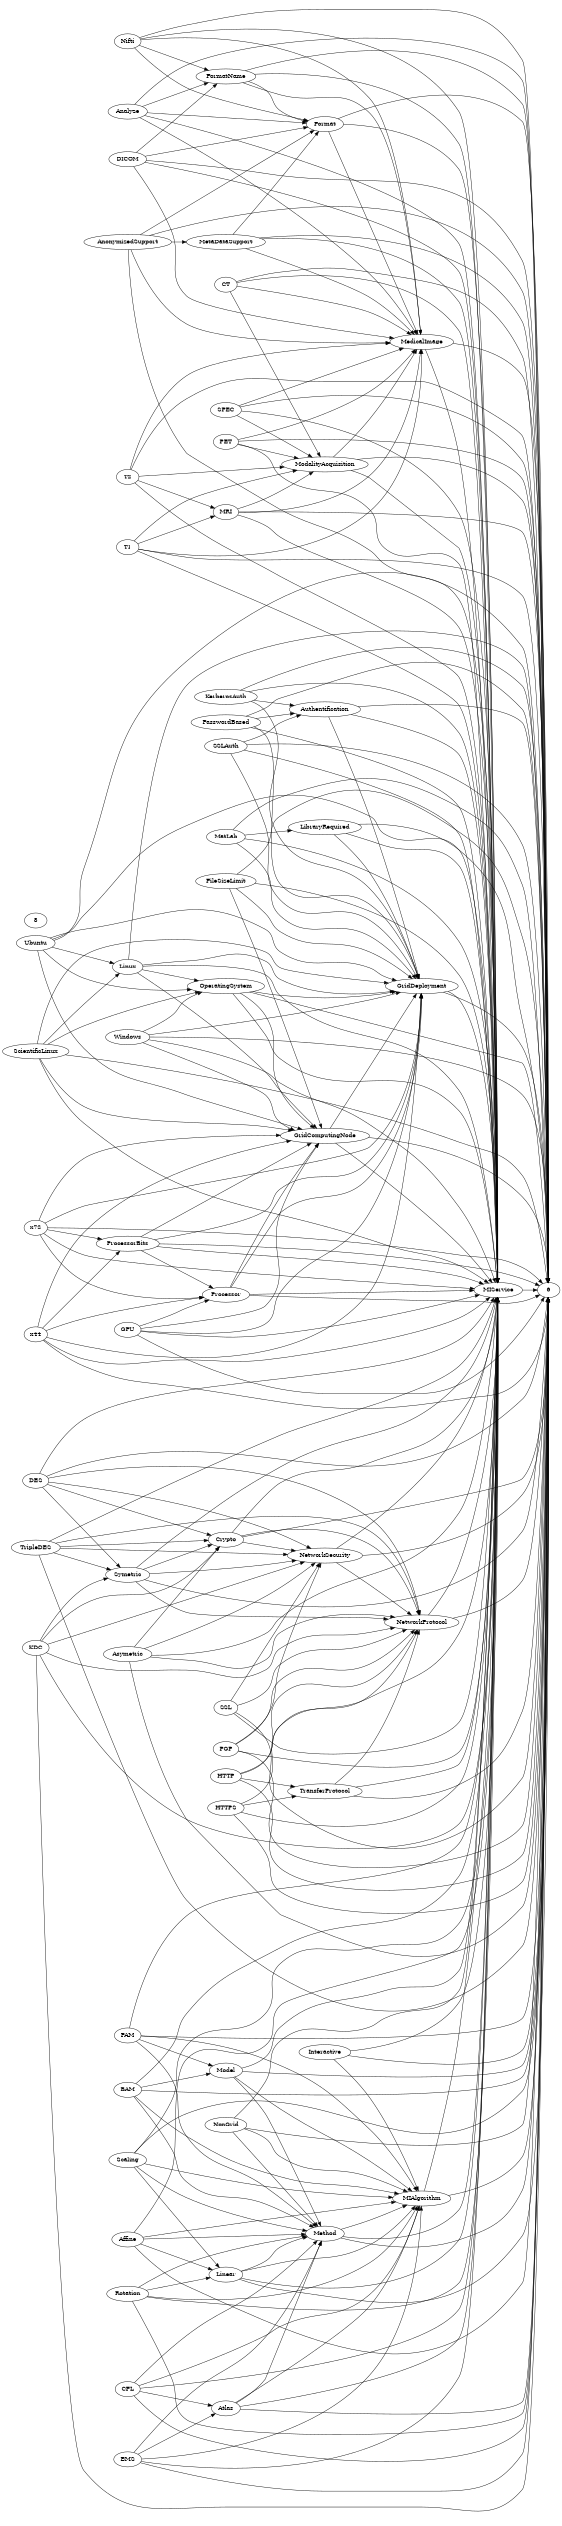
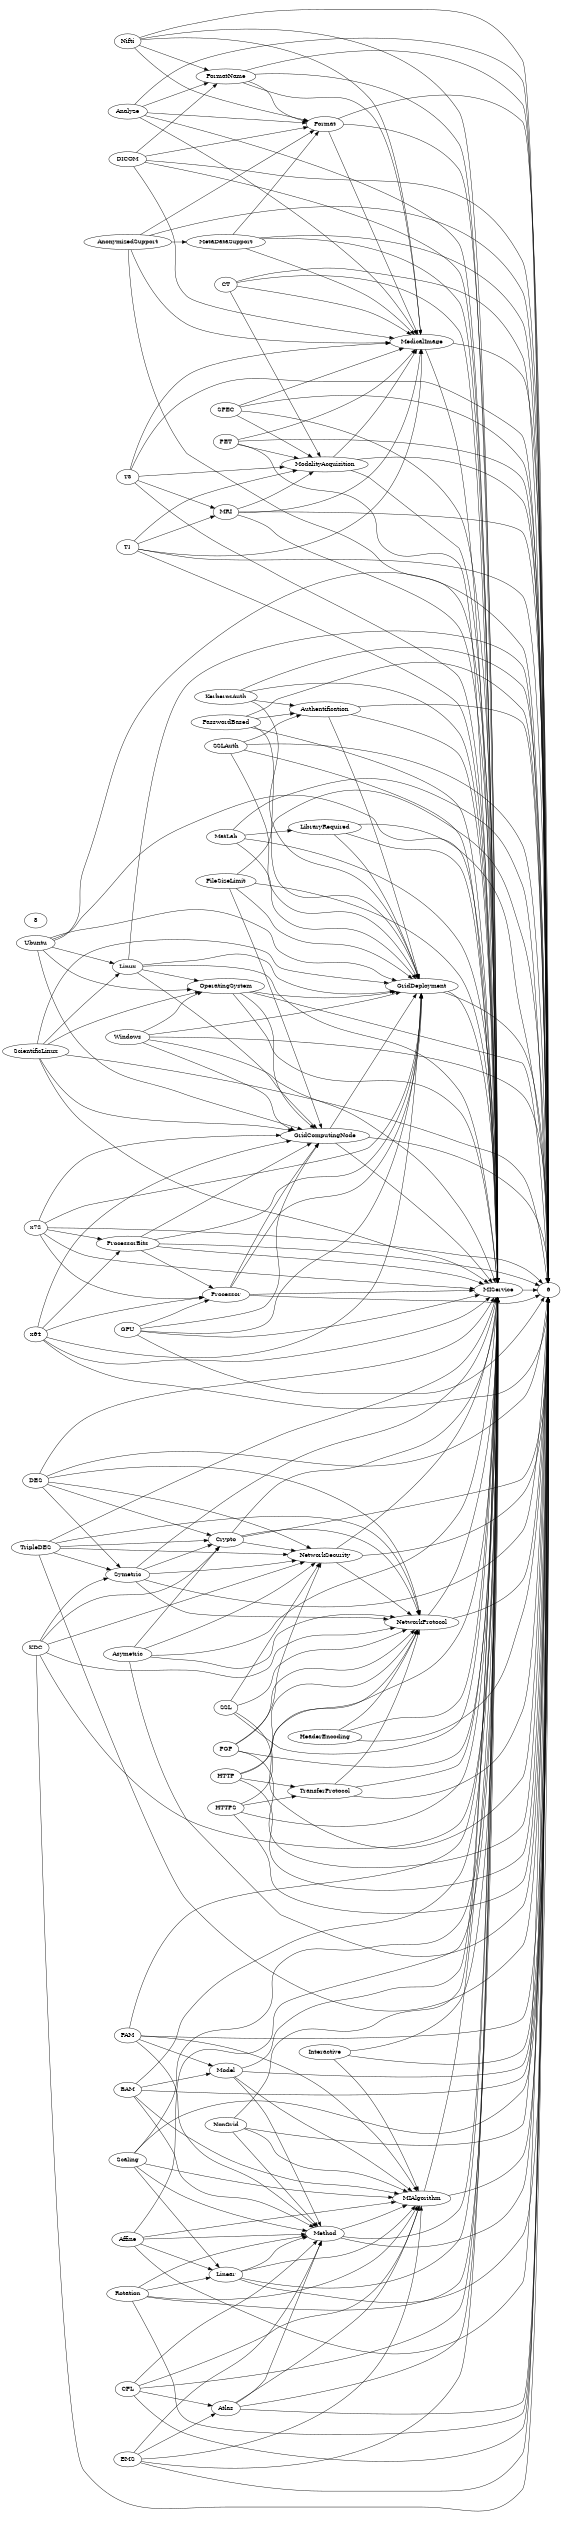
(128, 477) -> (128, 477)
(36, 1334) -> (36, 1334)
none -> (325, 1737)
